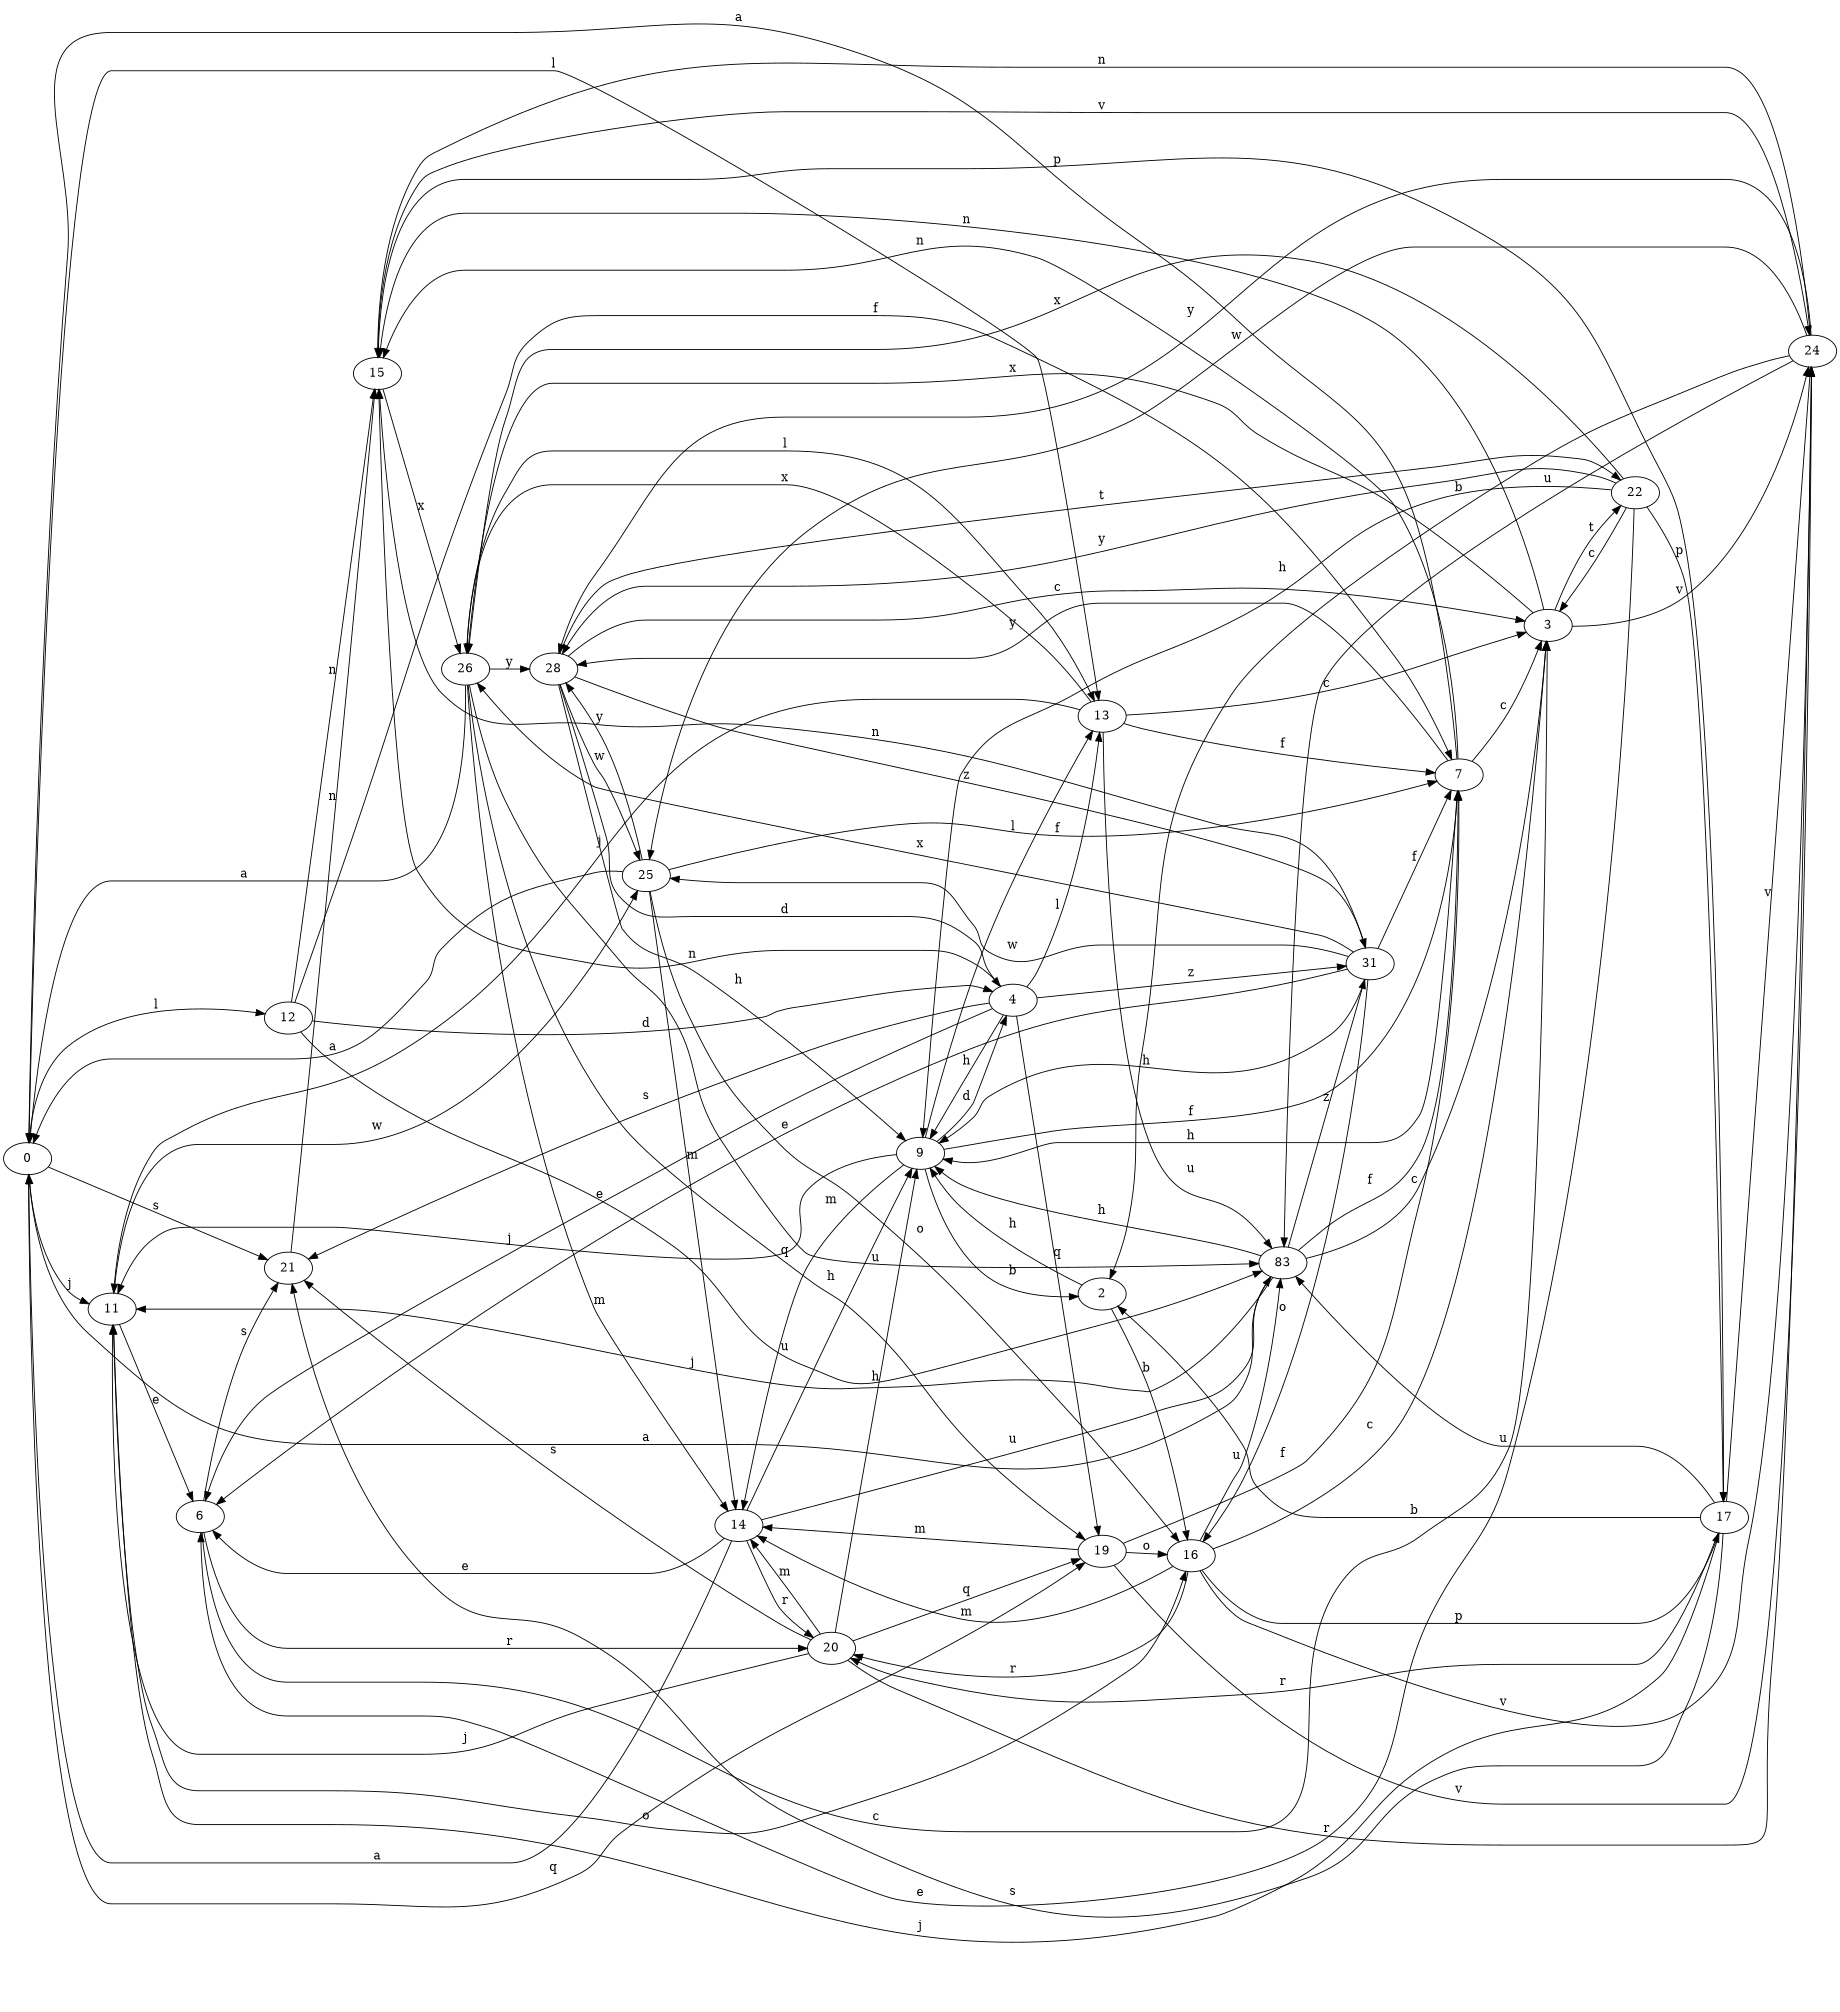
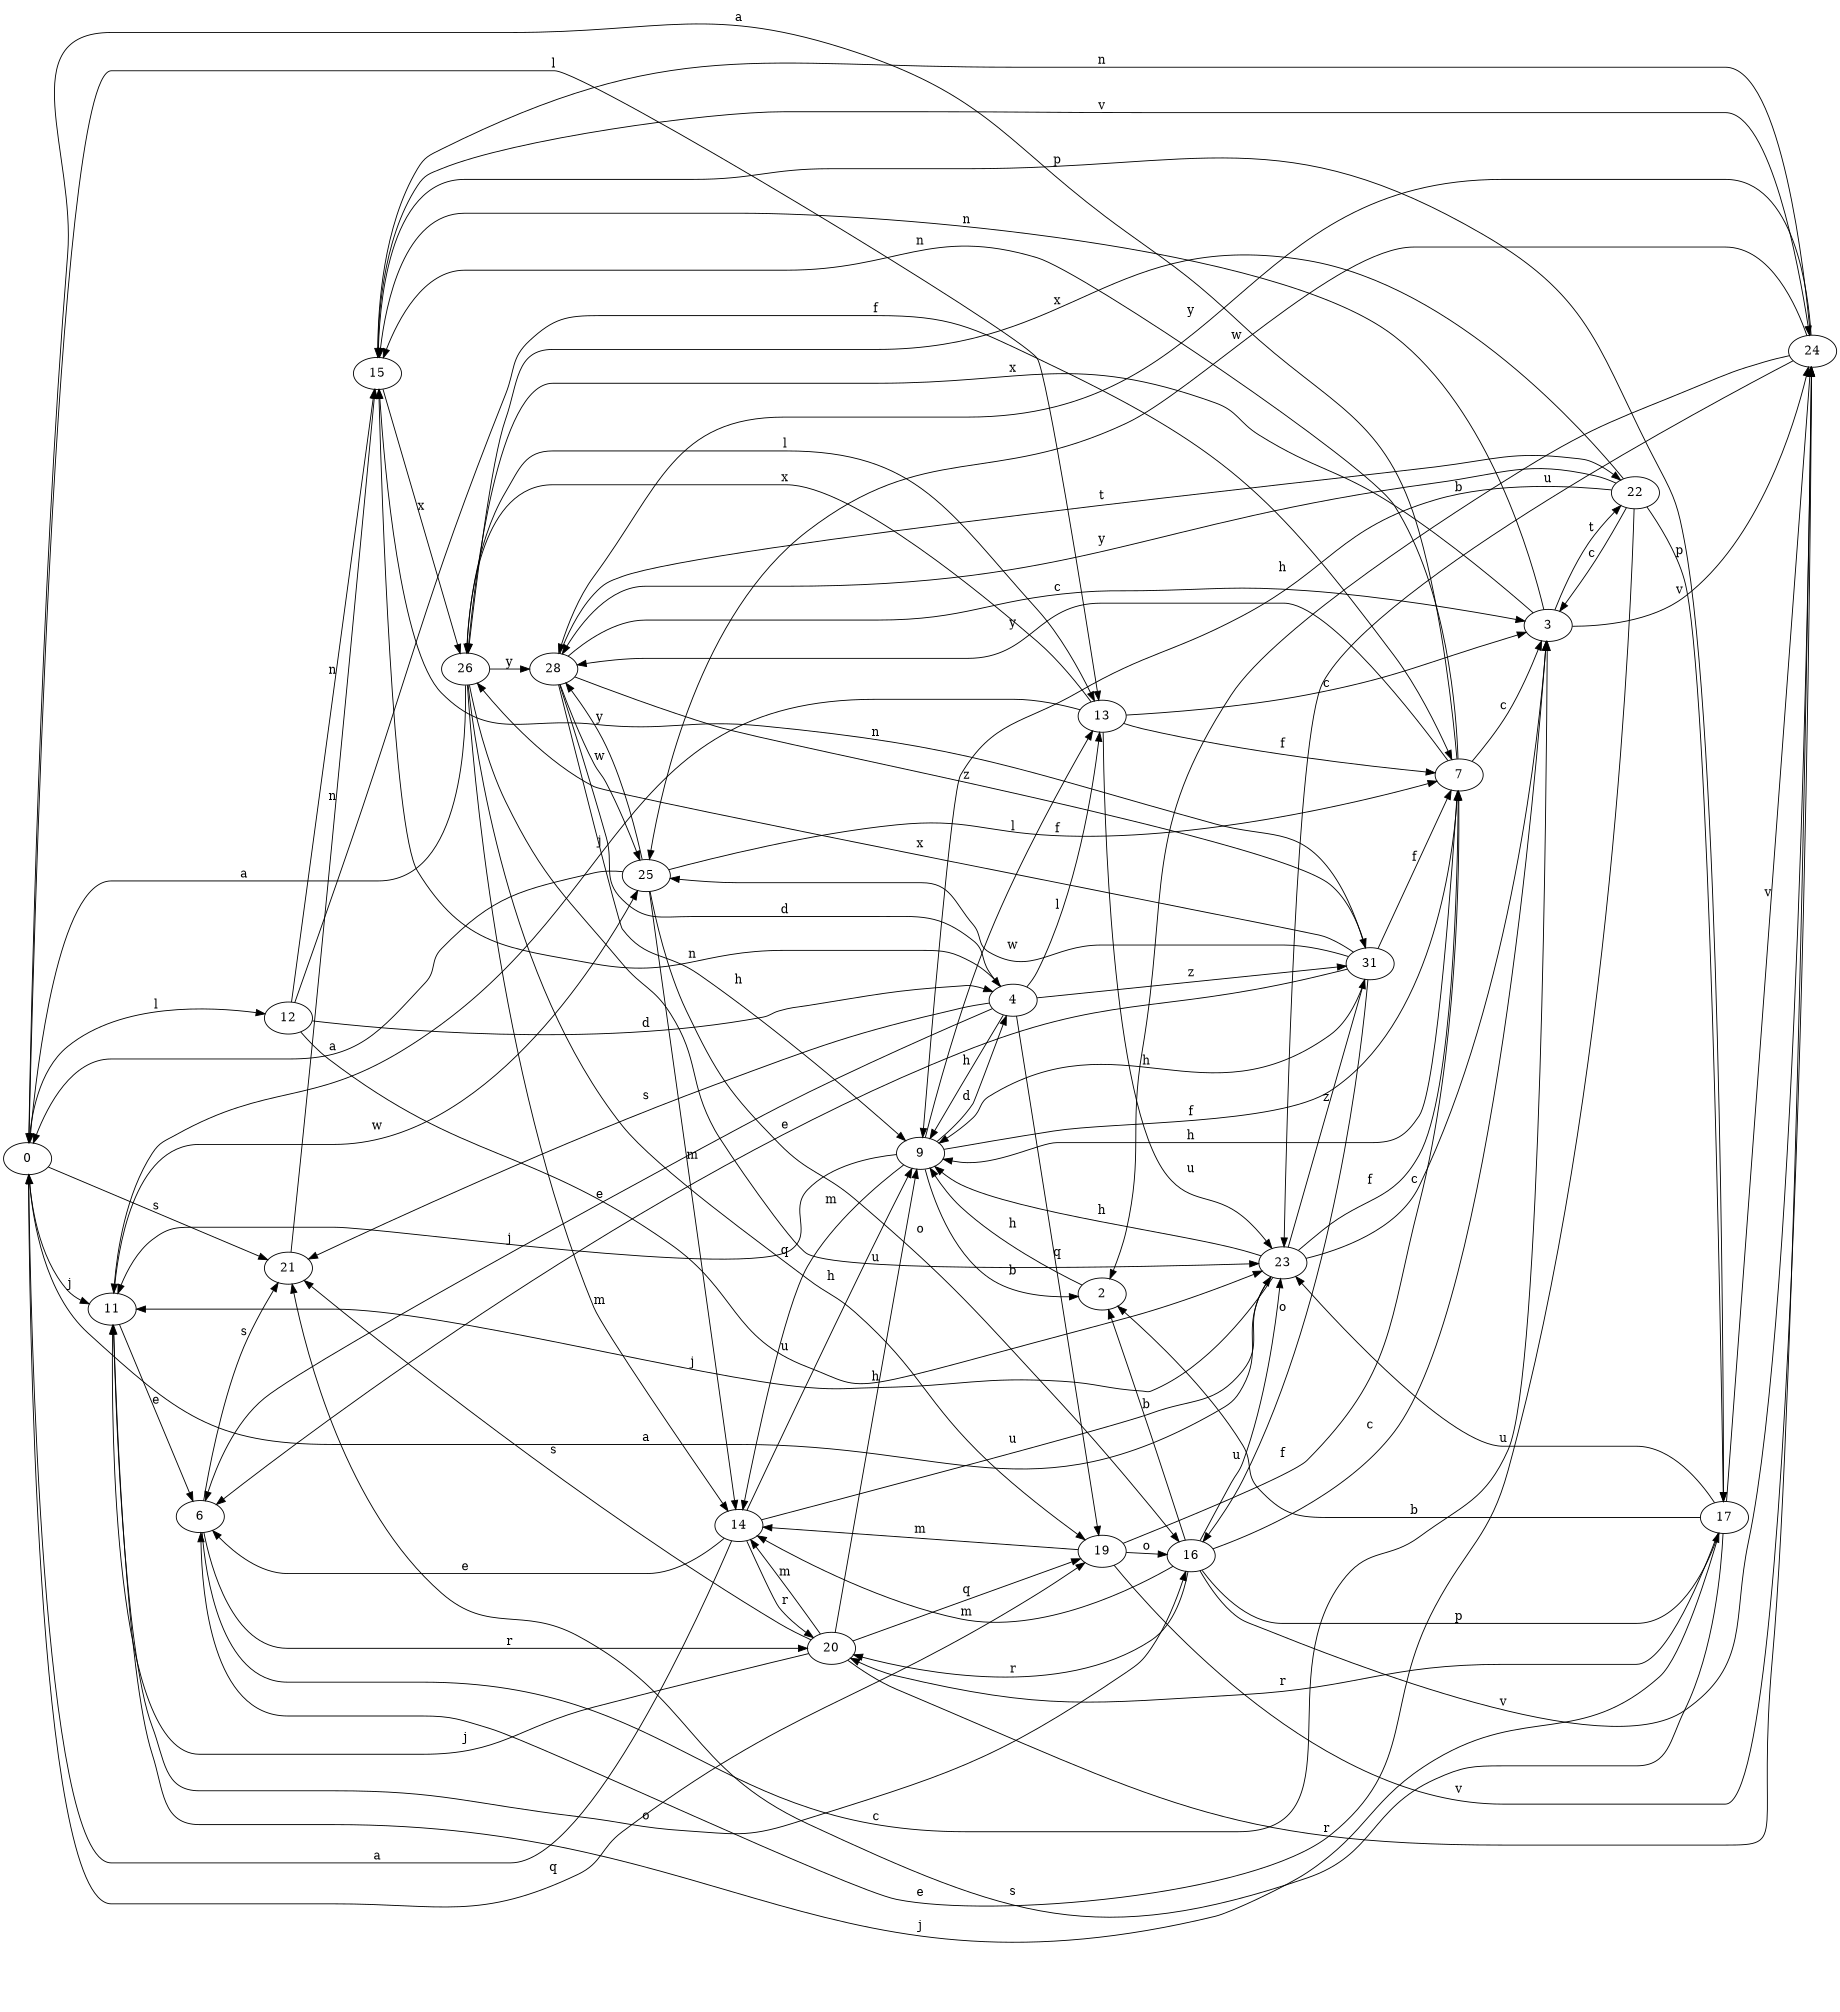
(1283, 1263) -> (1283, 1263)
(1160, 1422) -> (1149, 1429)
